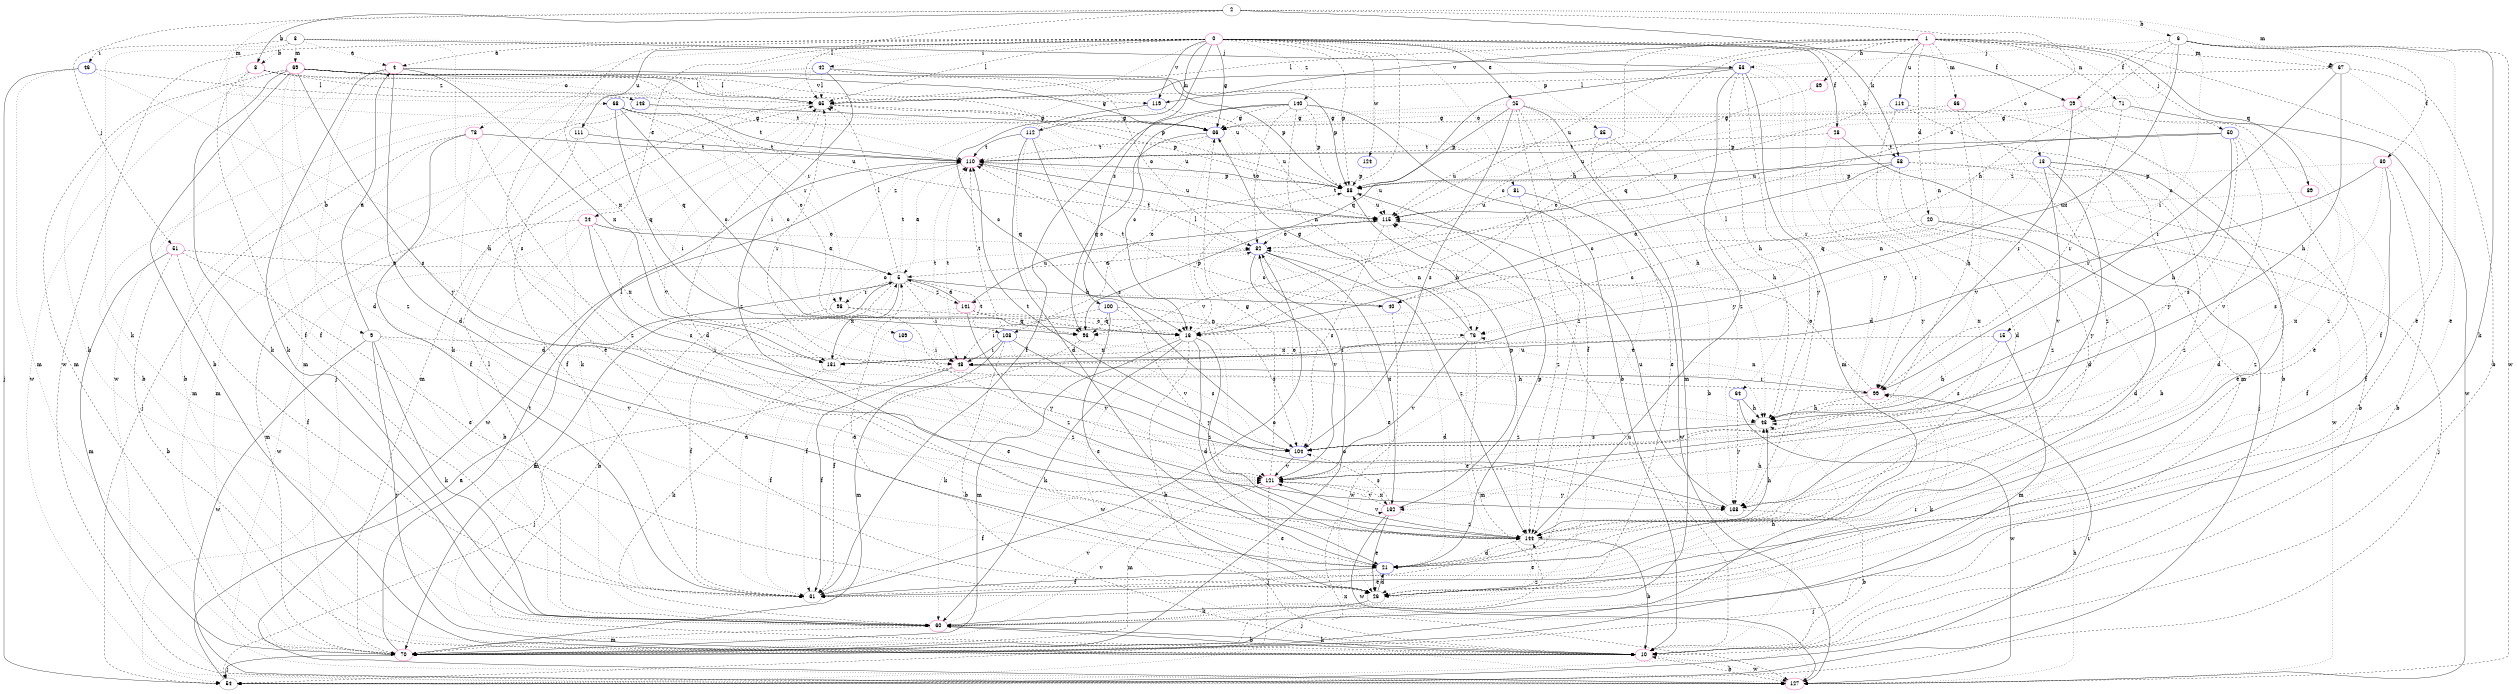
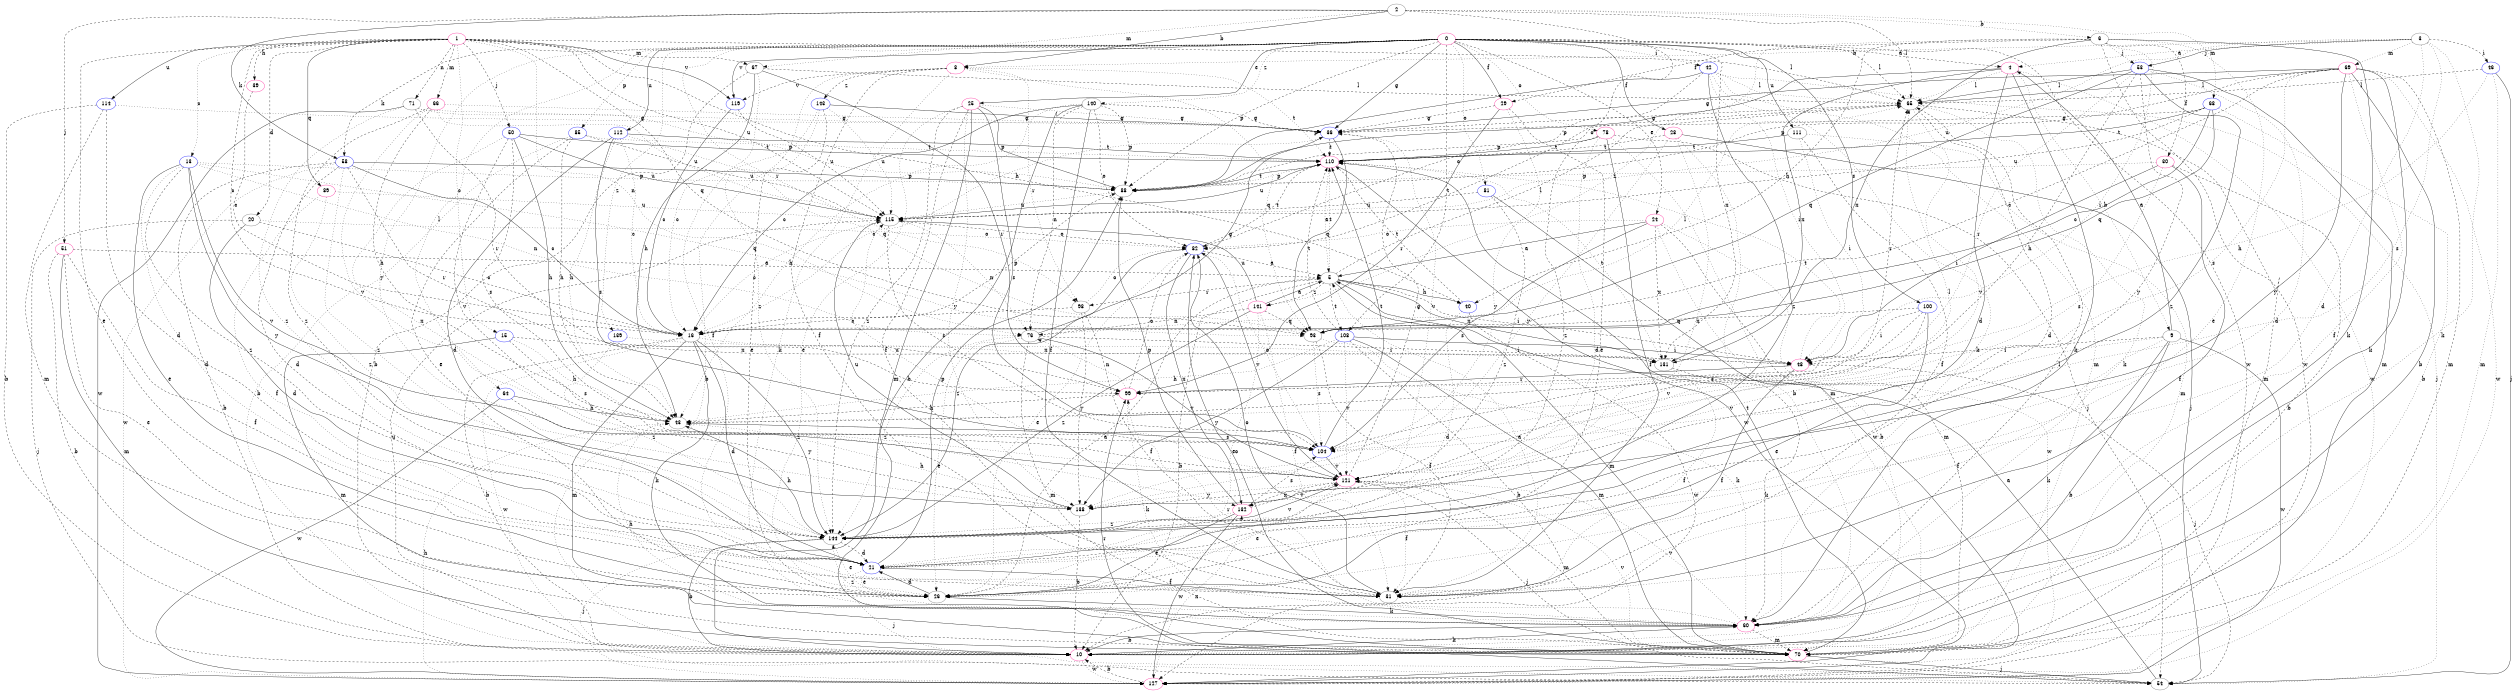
(1367, 162) -> none
(397, 496) -> (2071, 496)
